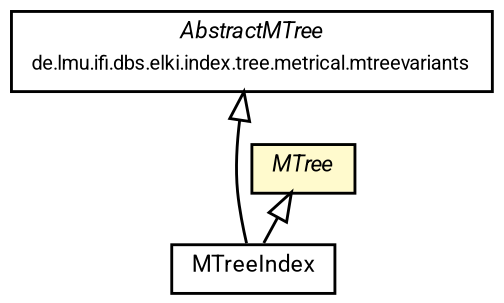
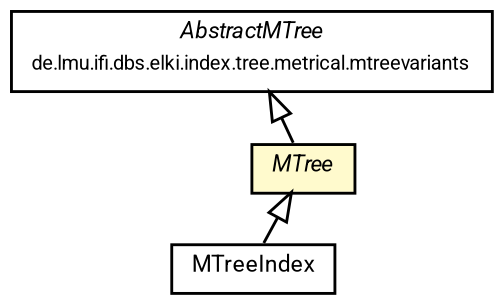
(237, 182) -> (287, 130)
